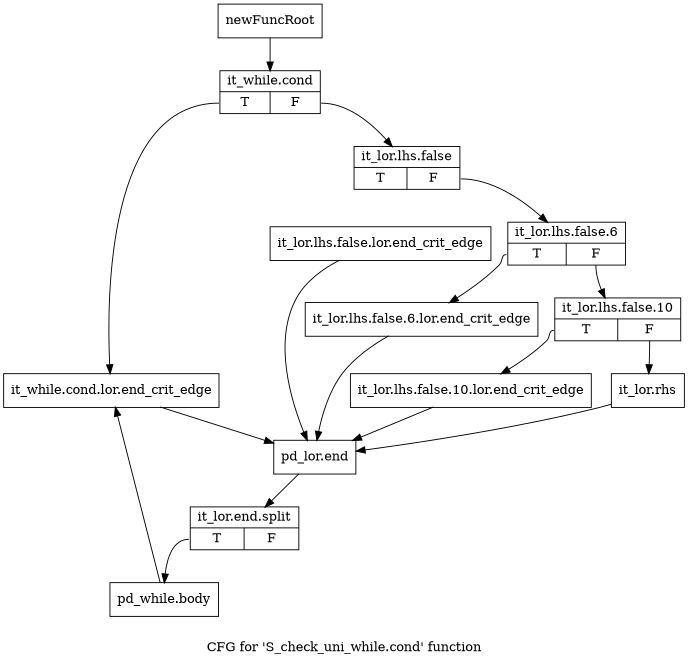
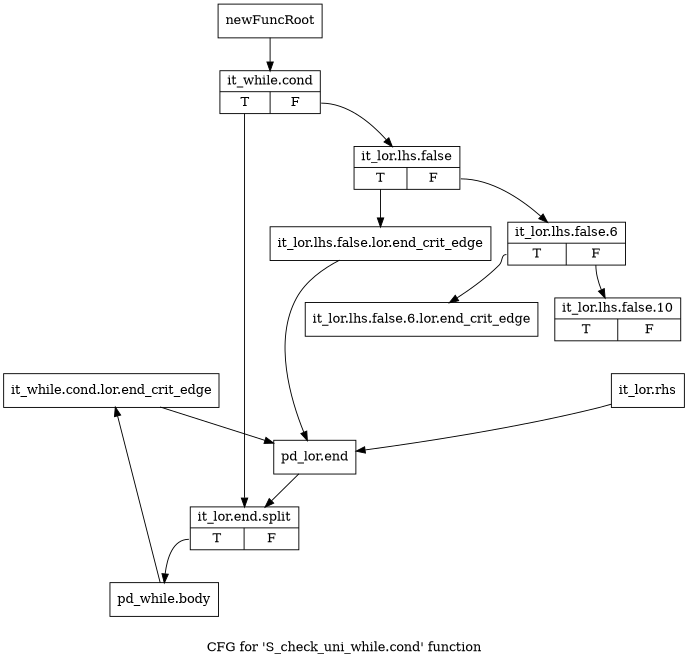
none -> (381, 204)
(121, 209) -> (245, 306)
(650, 353) -> none
(341, 375) -> none
(471, 391) -> none
